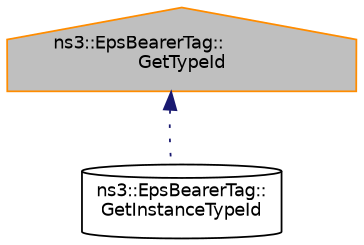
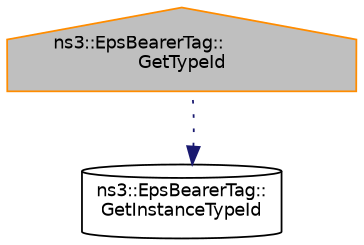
(170, 137) -> (194, 119)
